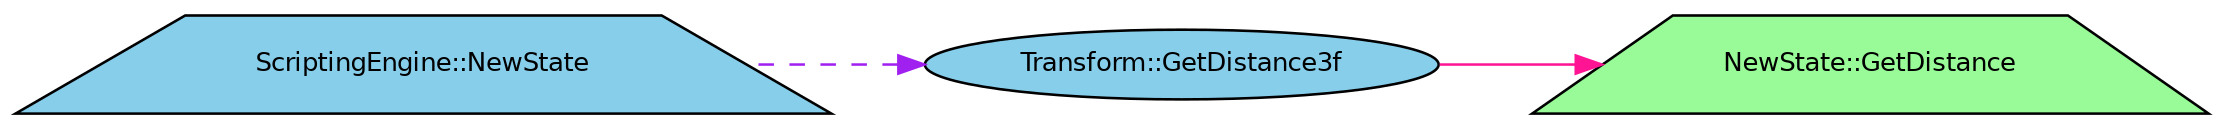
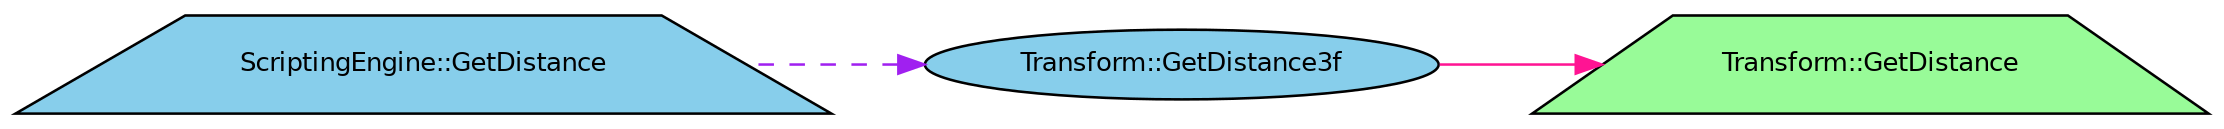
(423, 65) -> (423, 65)
(1870, 65) -> (1870, 65)
